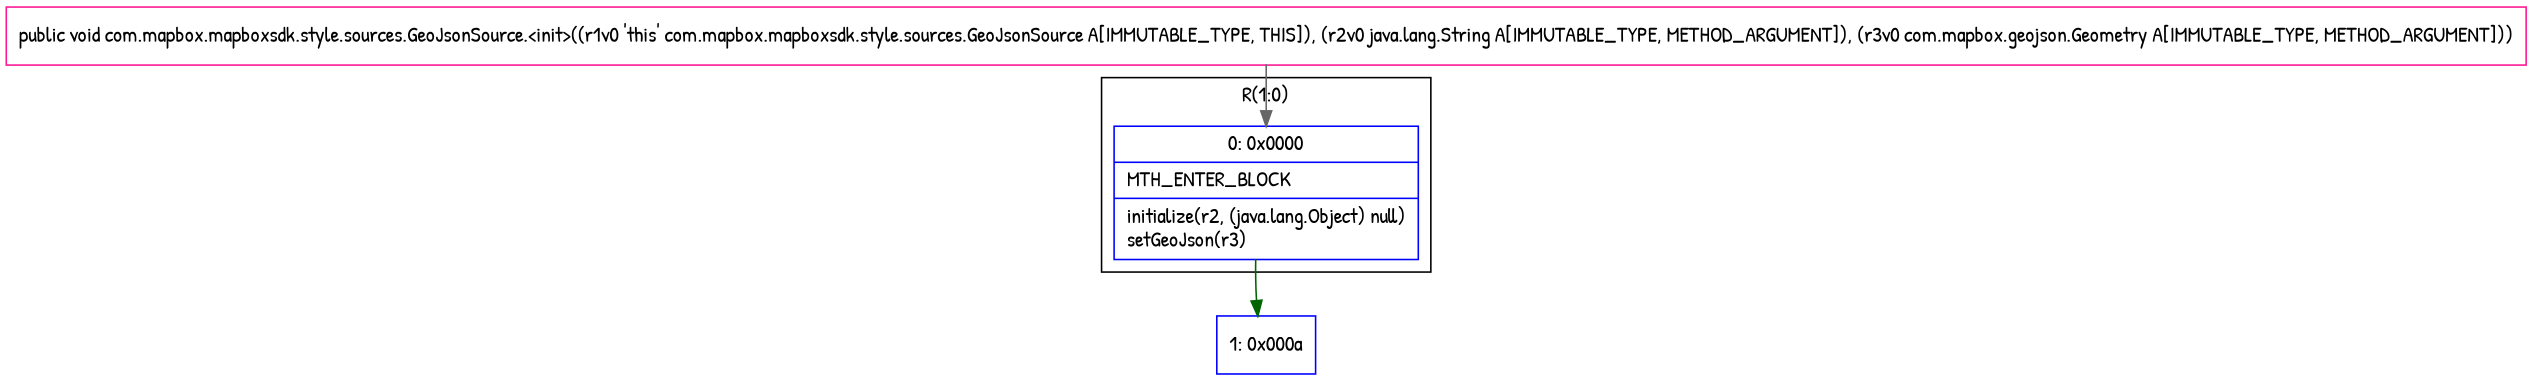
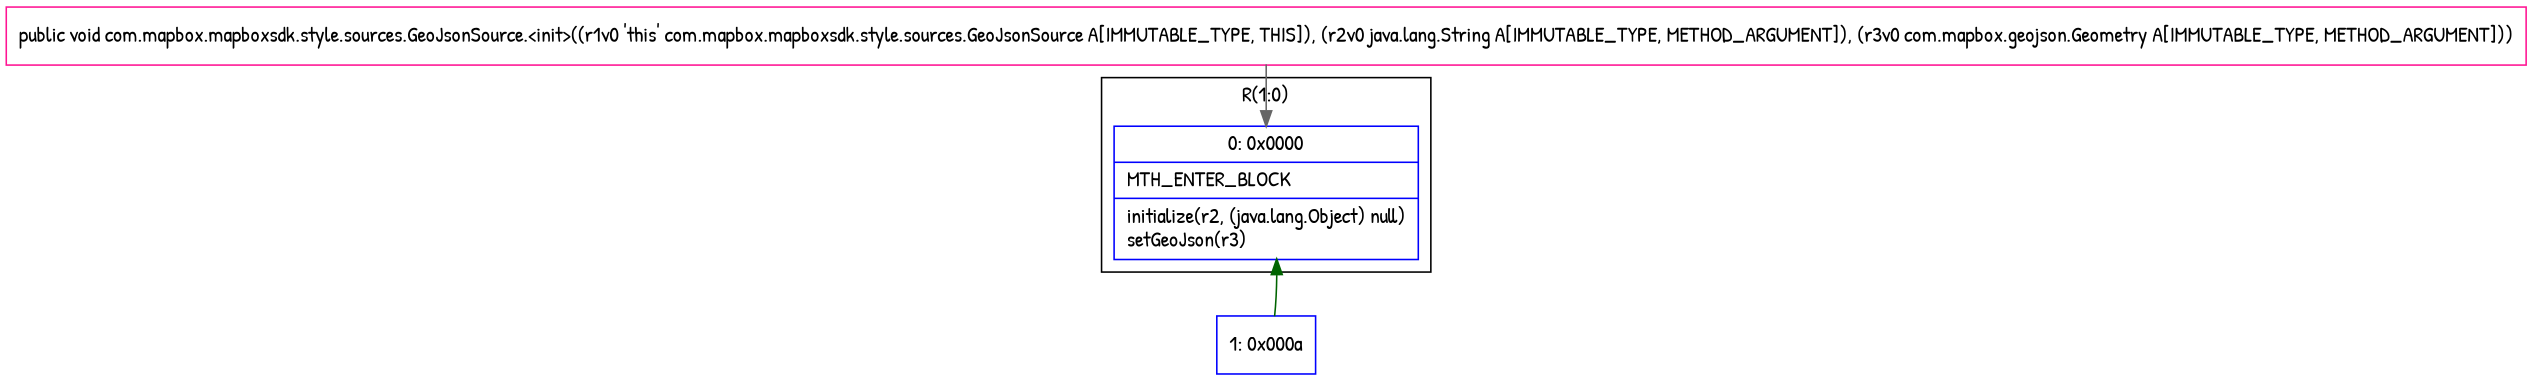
(1256, 282) -> (1276, 296)
